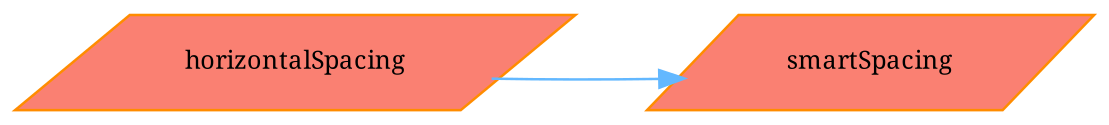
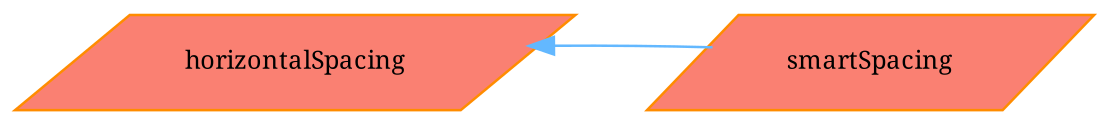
(575, 79) -> (633, 46)
